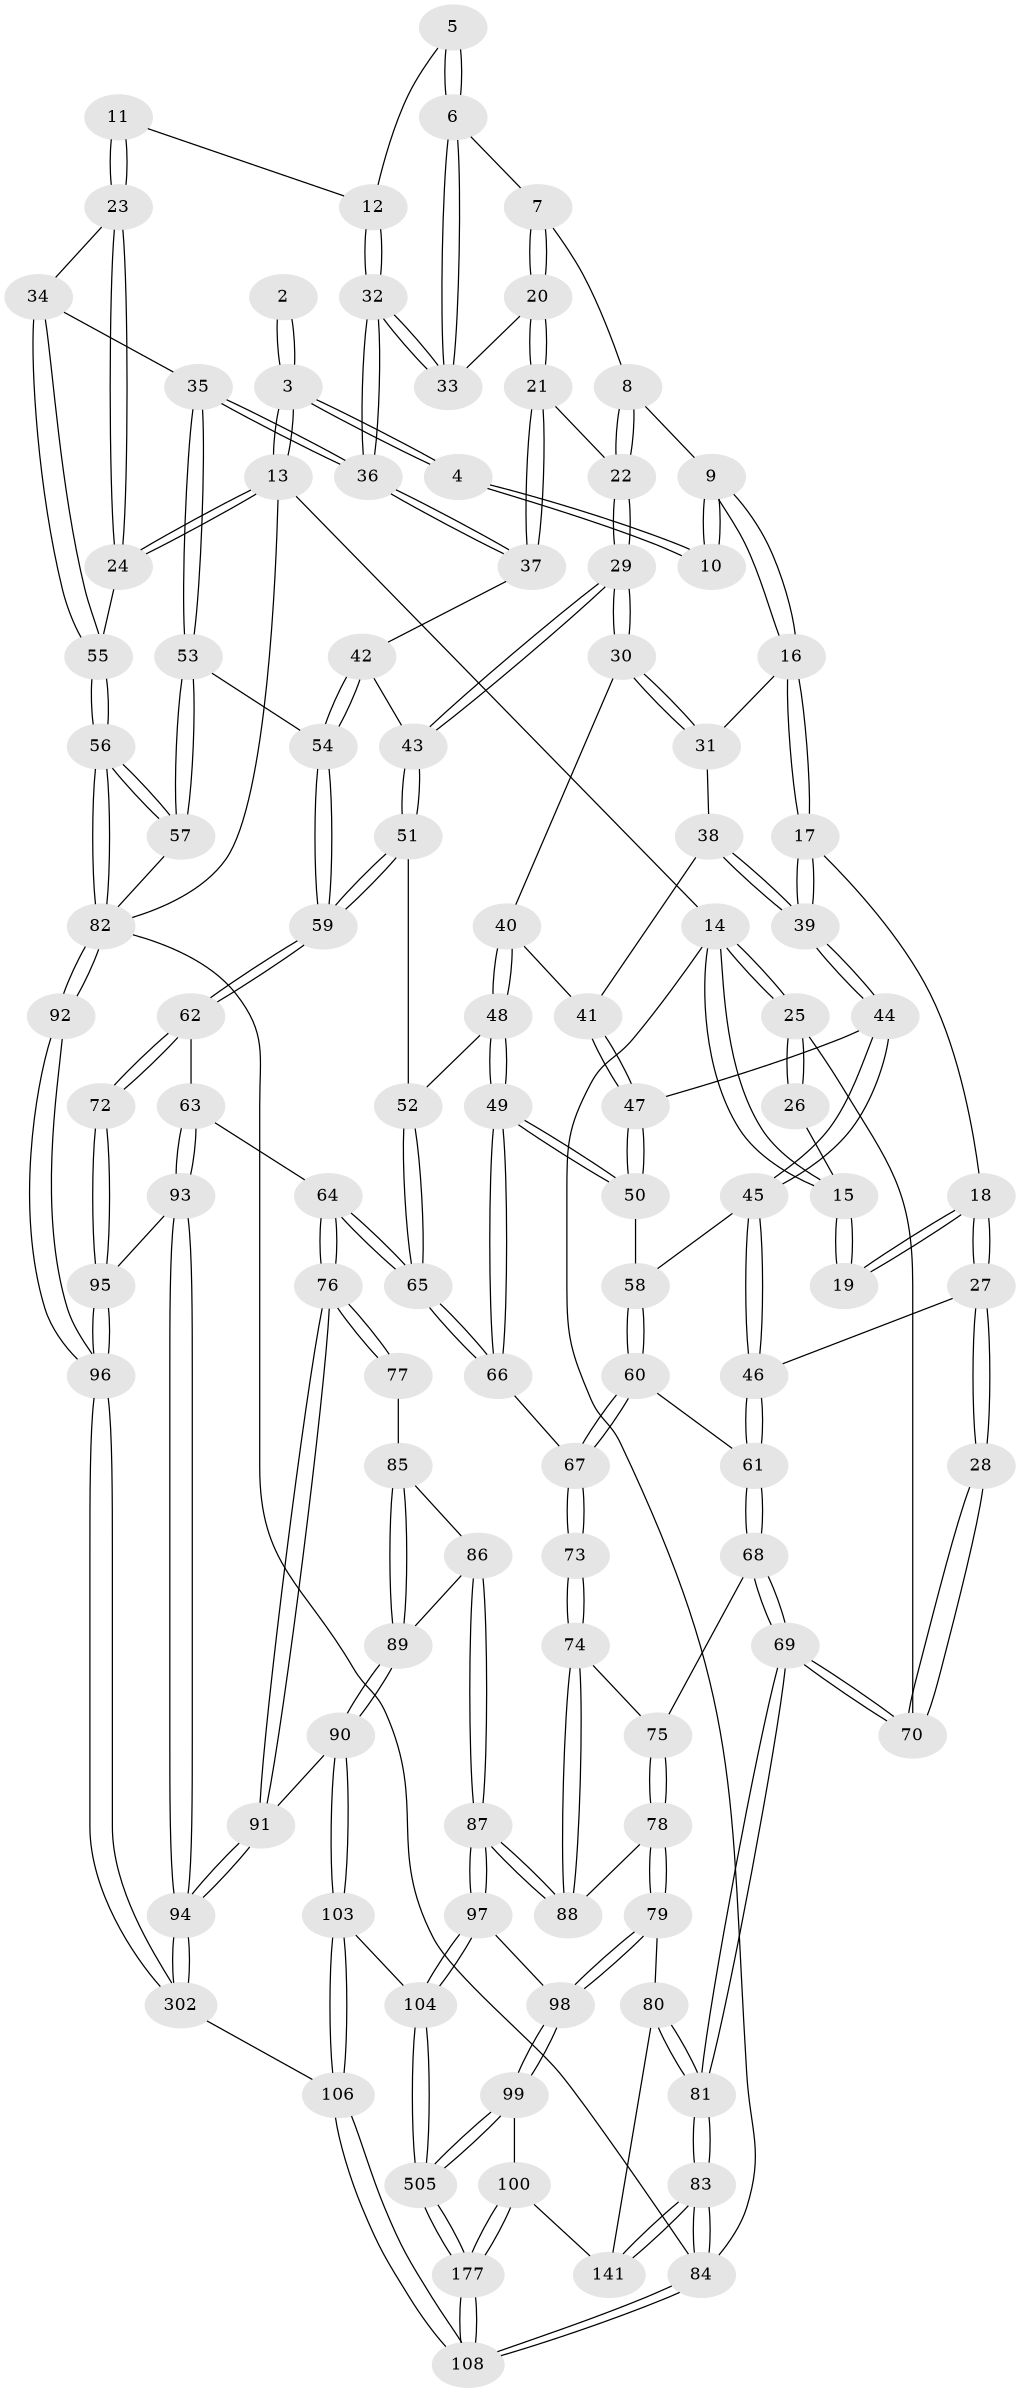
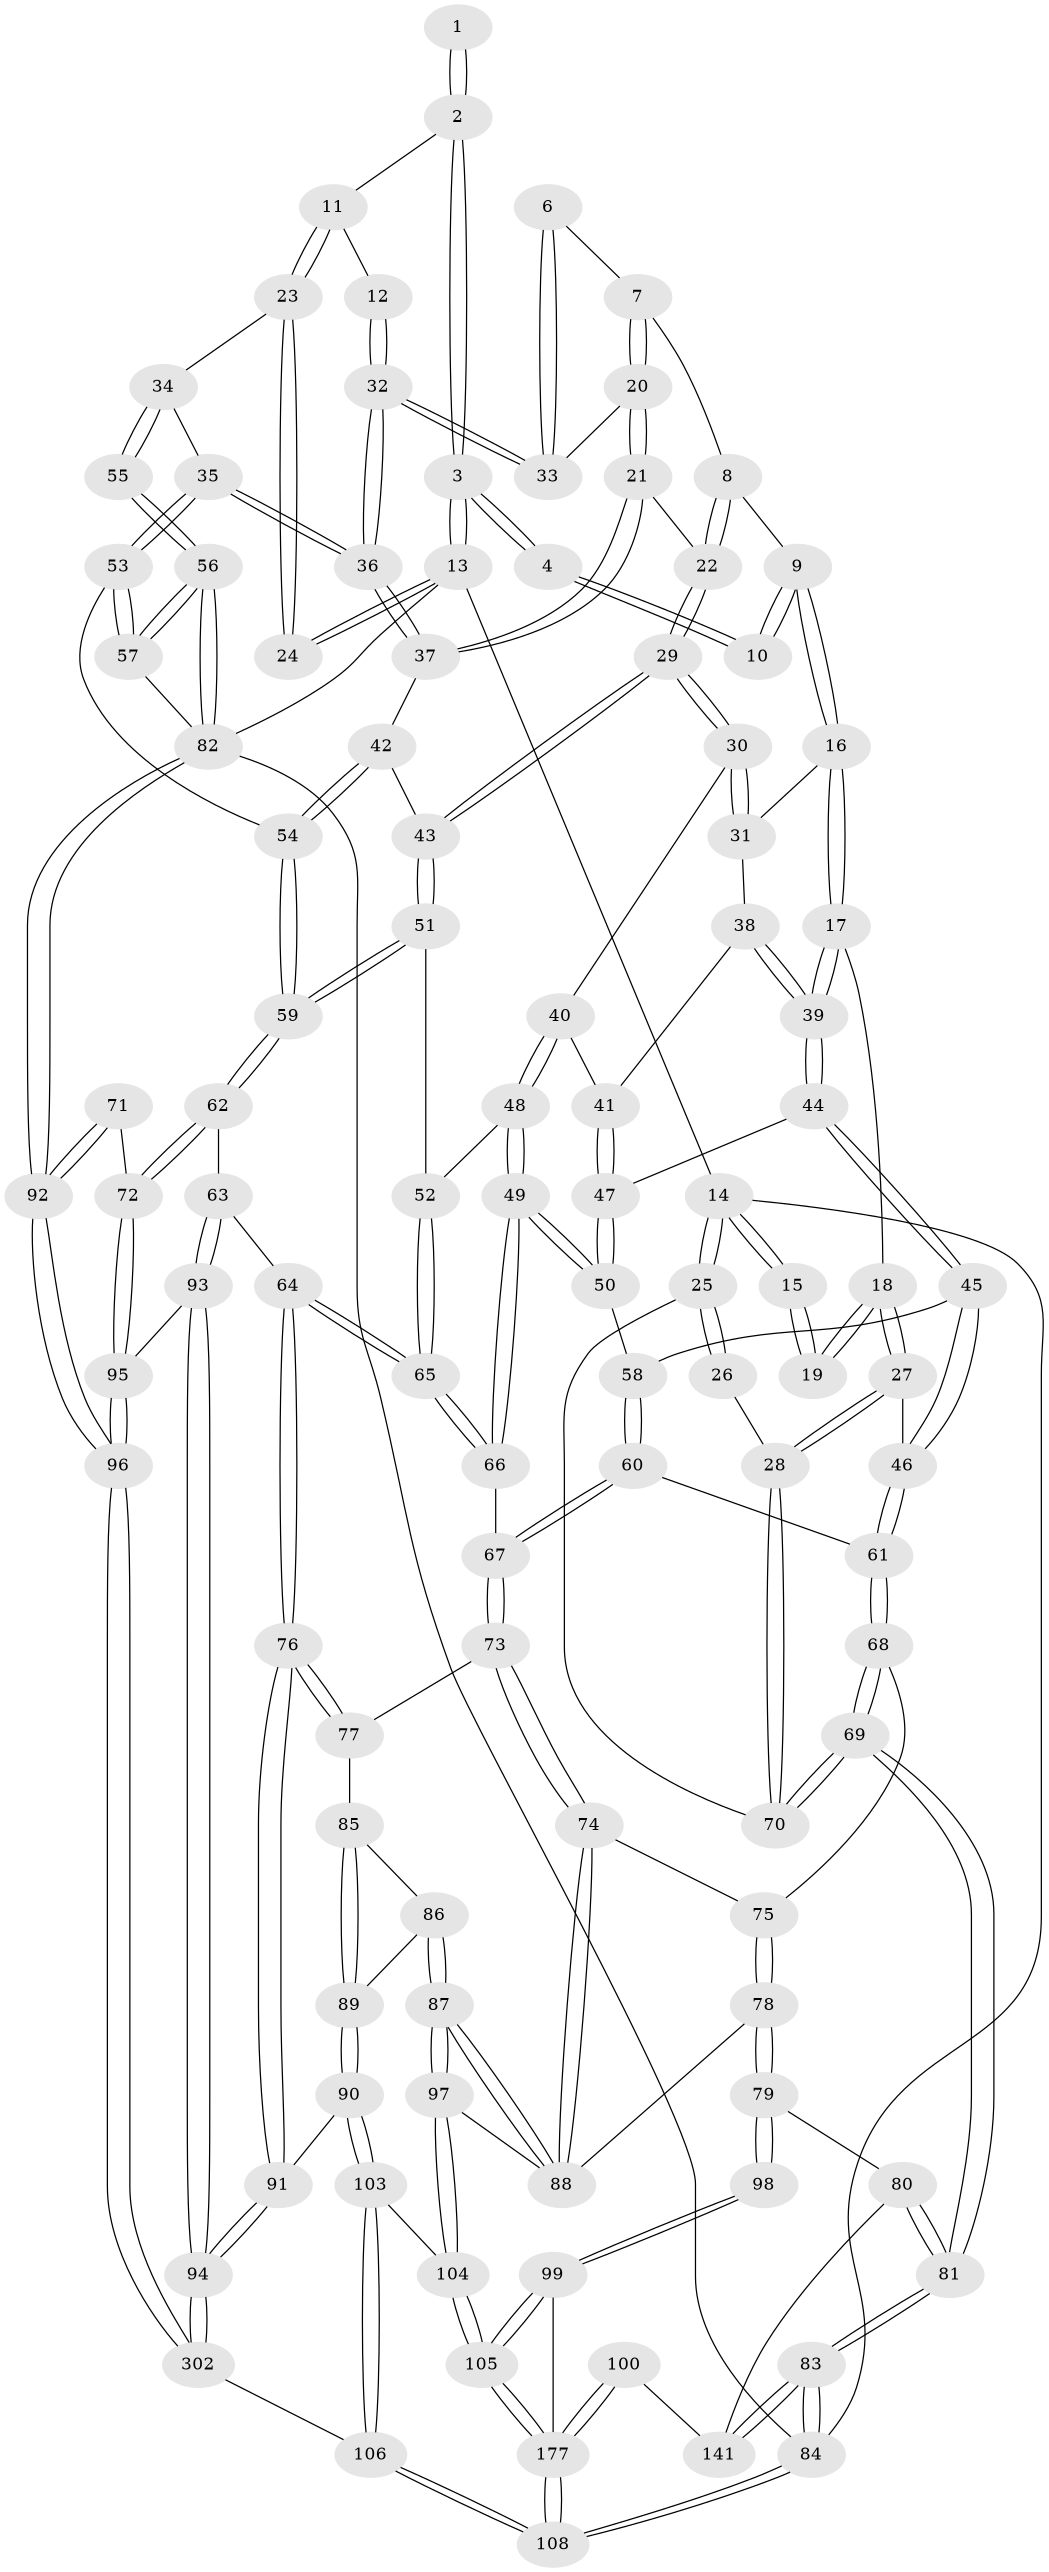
(453, 27) -> none
none -> (458, 27)
none -> (396, 162)
(109, 612) -> none
none -> (119, 1106)
(820, 1151) -> (749, 1421)
none -> (423, 1691)
(519, 1960) -> (501, 2140)
(514, 2140) -> (553, 2365)
(421, 2185) -> (482, 2365)
